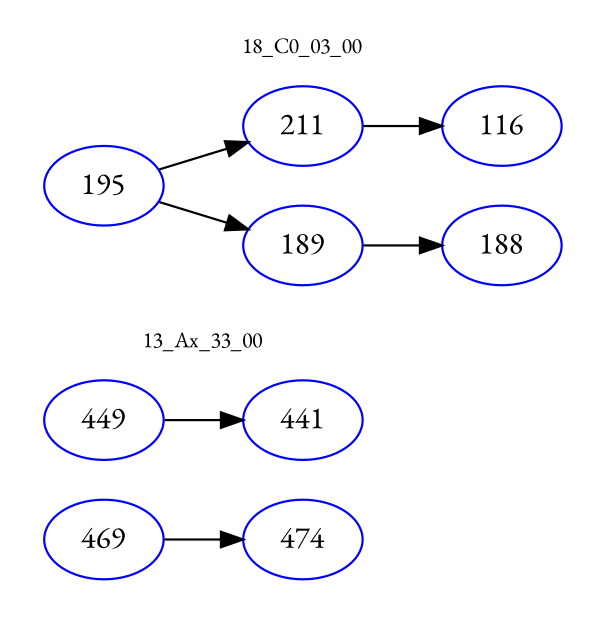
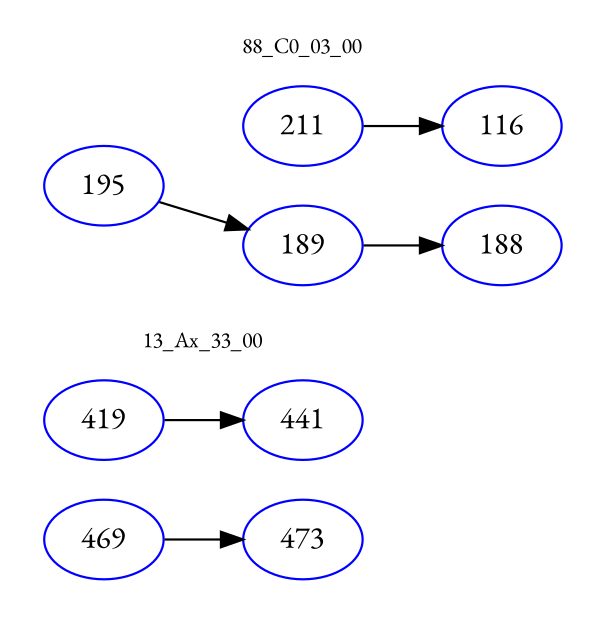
(303, 48) -> (303, 48)
(193, 159) -> none
(104, 420) -> (104, 420)
(303, 540) -> (303, 540)
